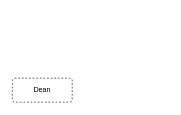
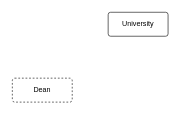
none -> (138, 24)
